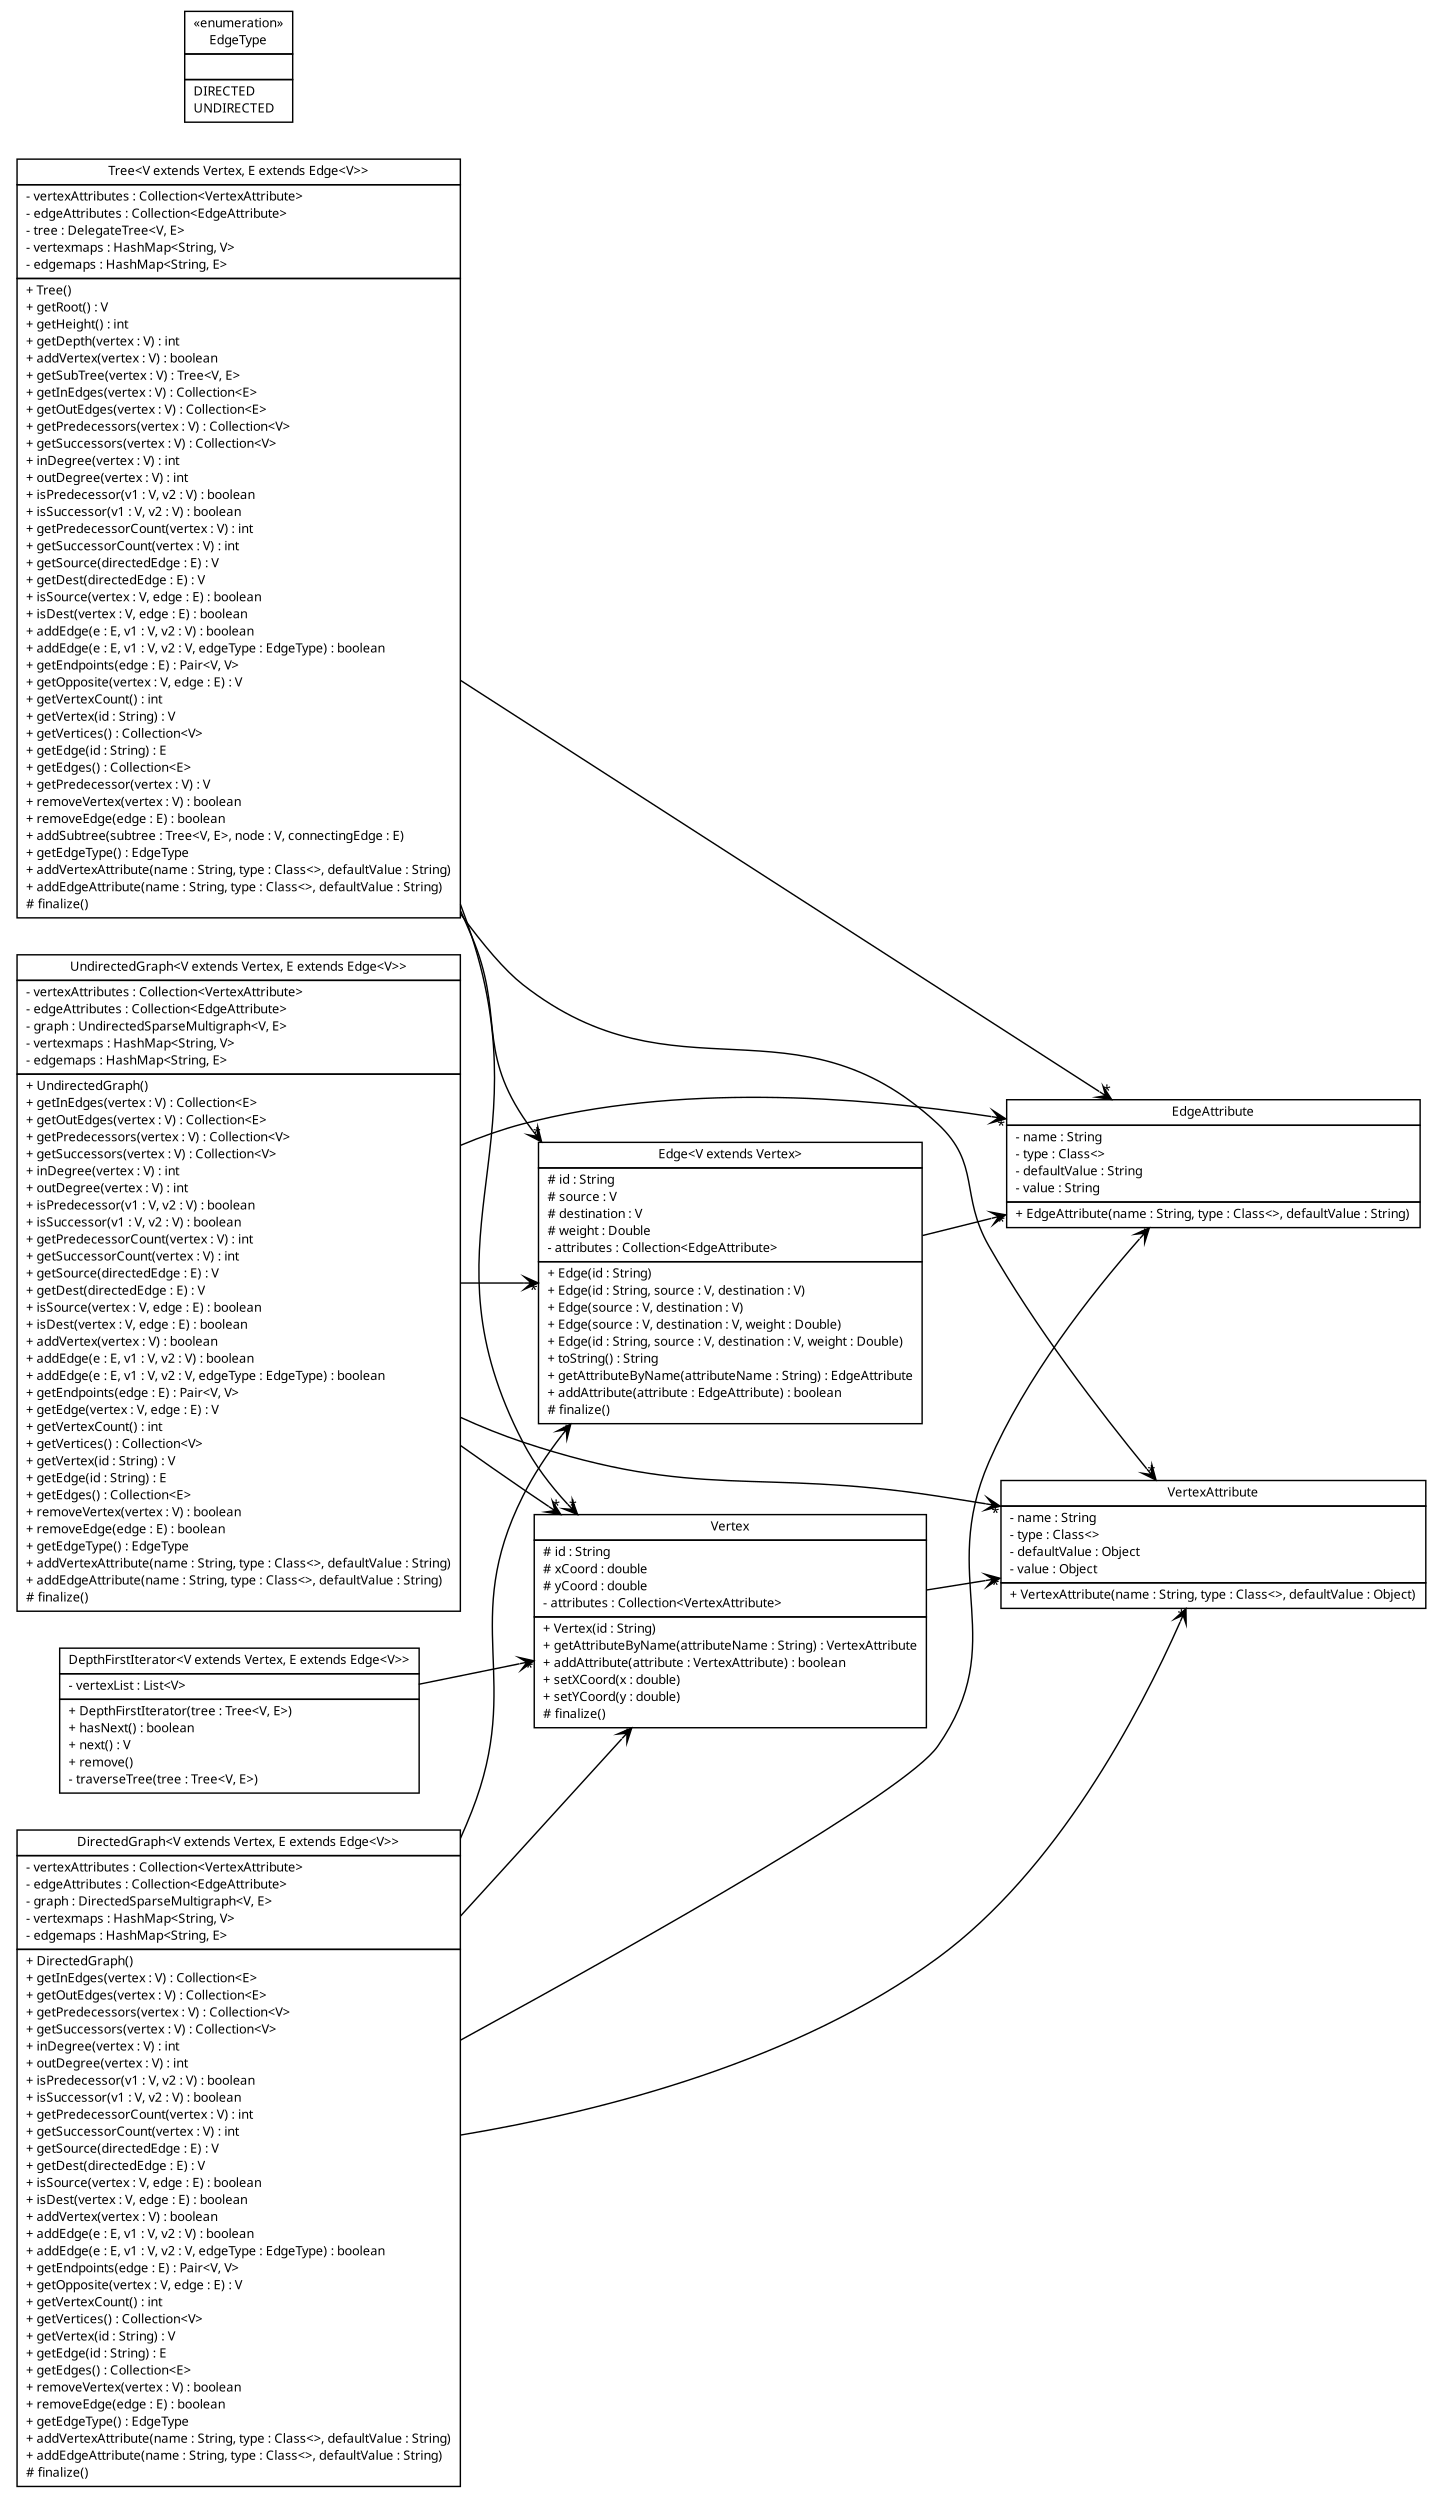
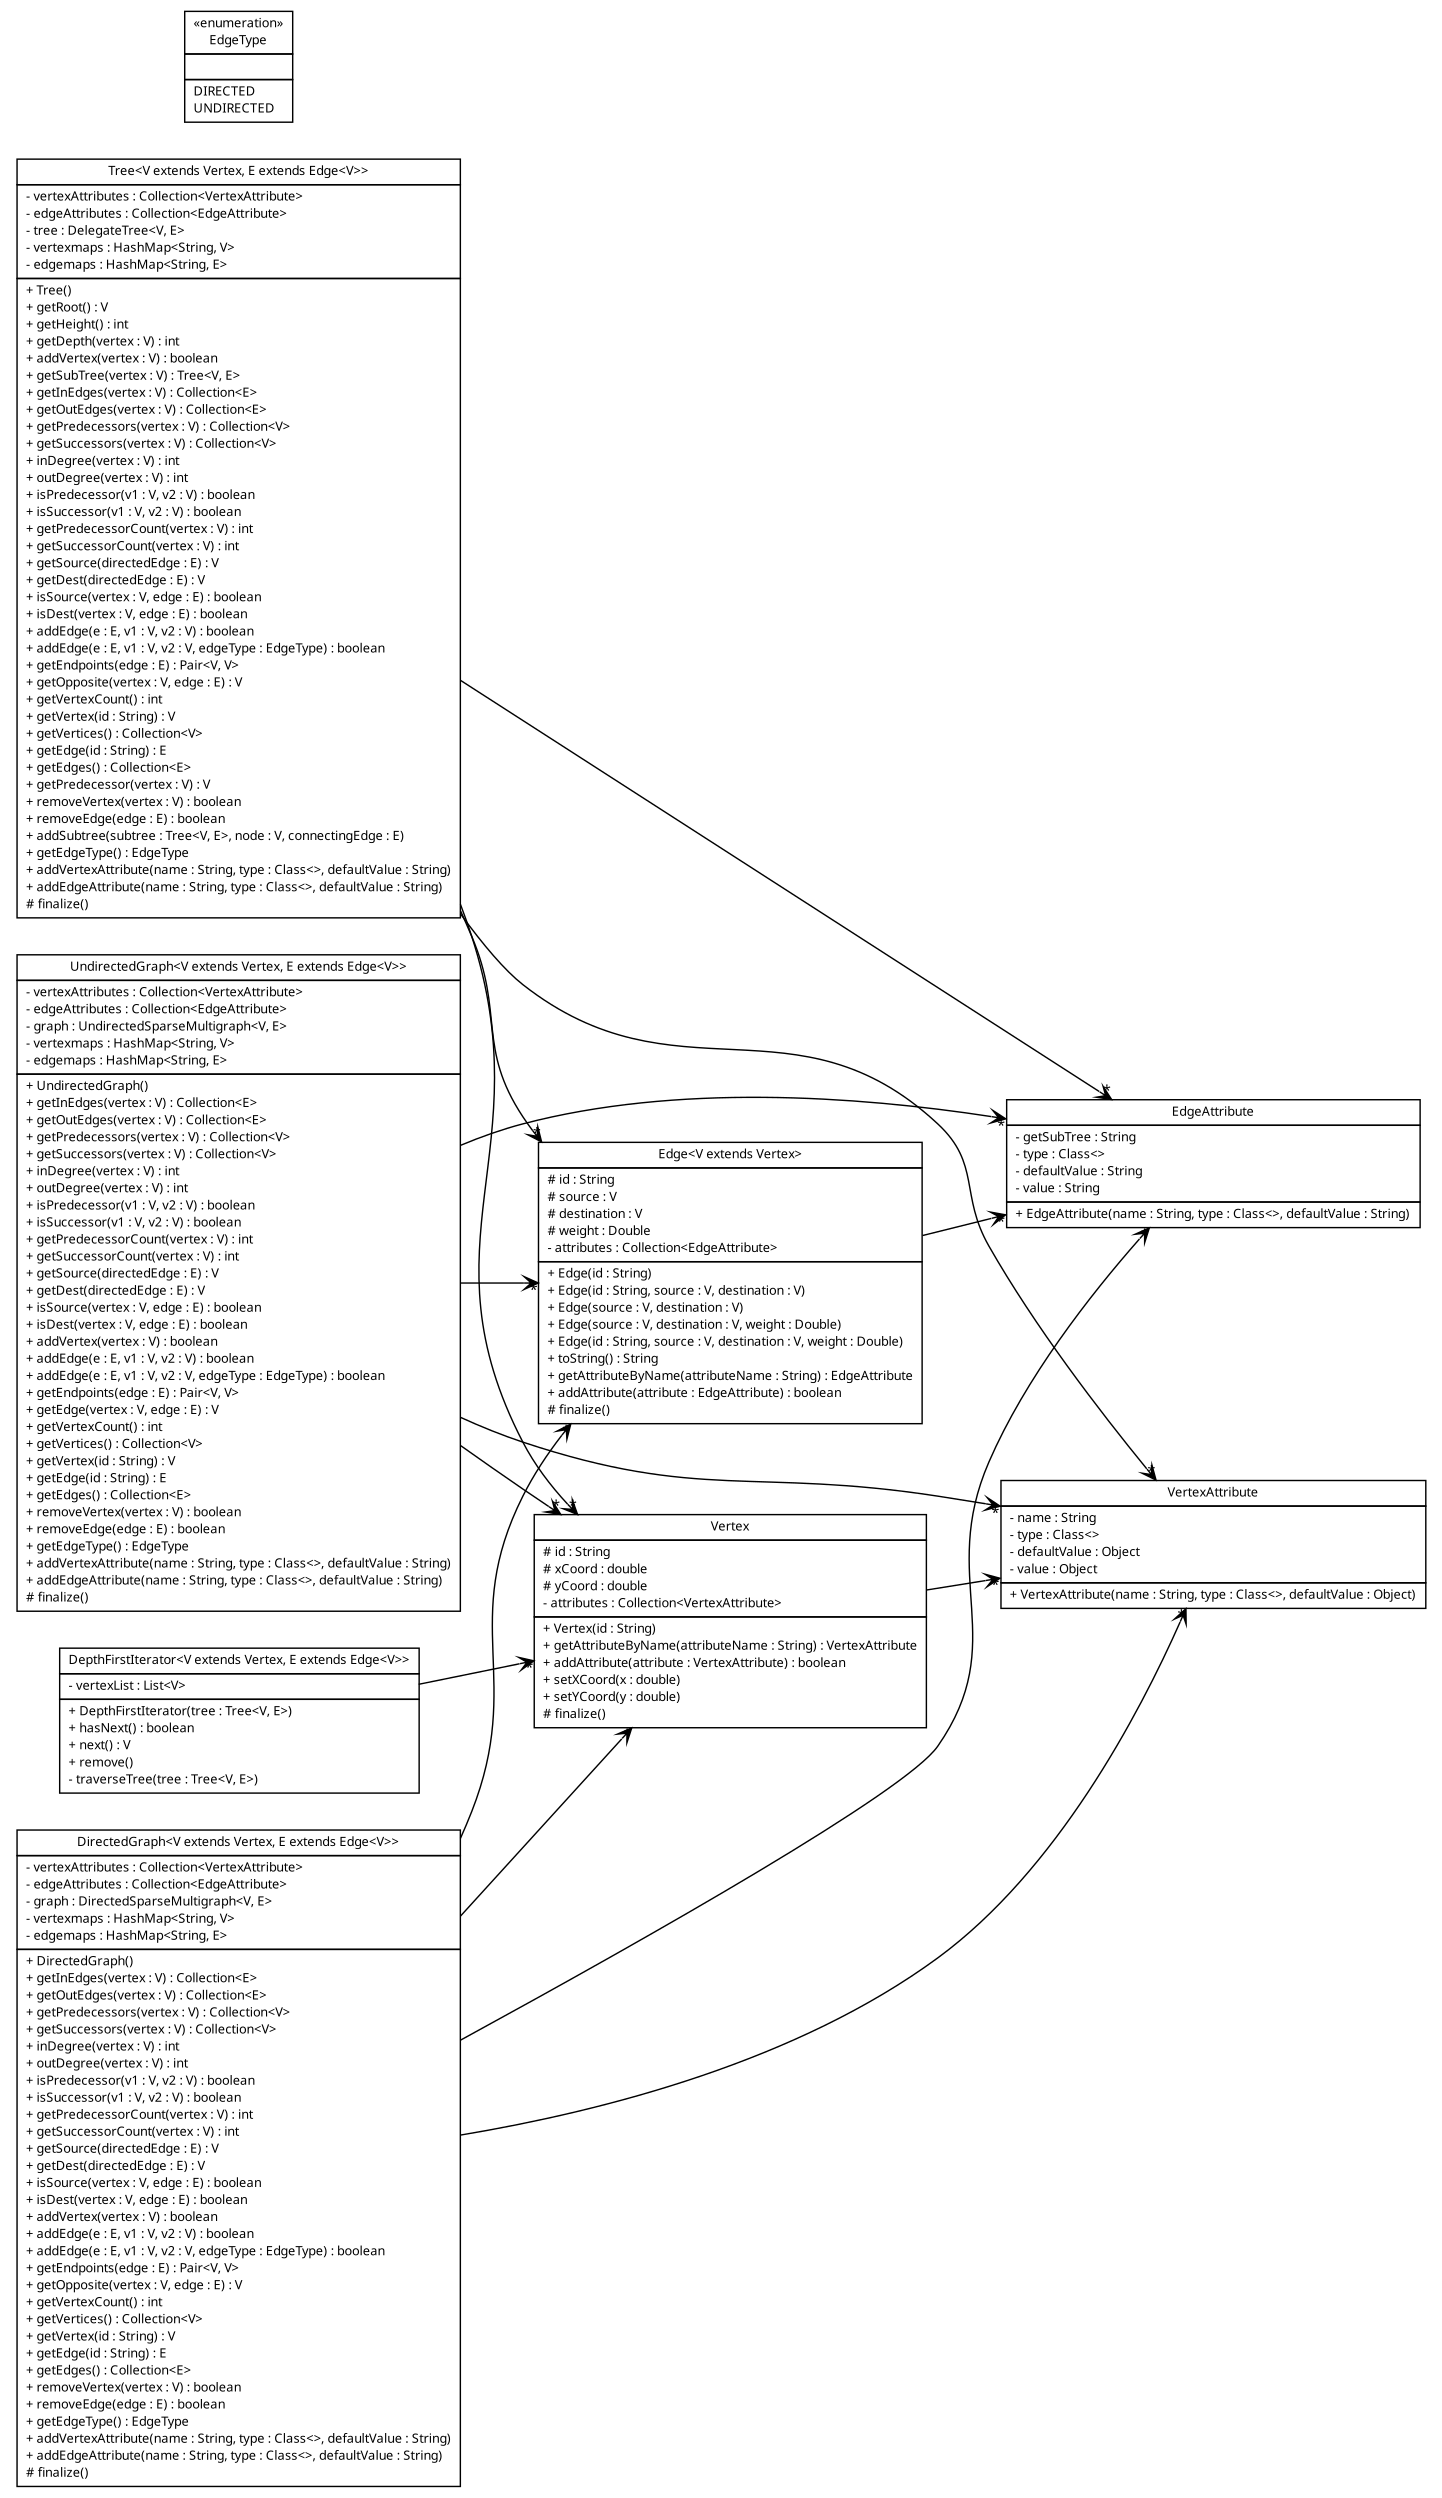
(1059, 1137) -> (1076, 1137)
